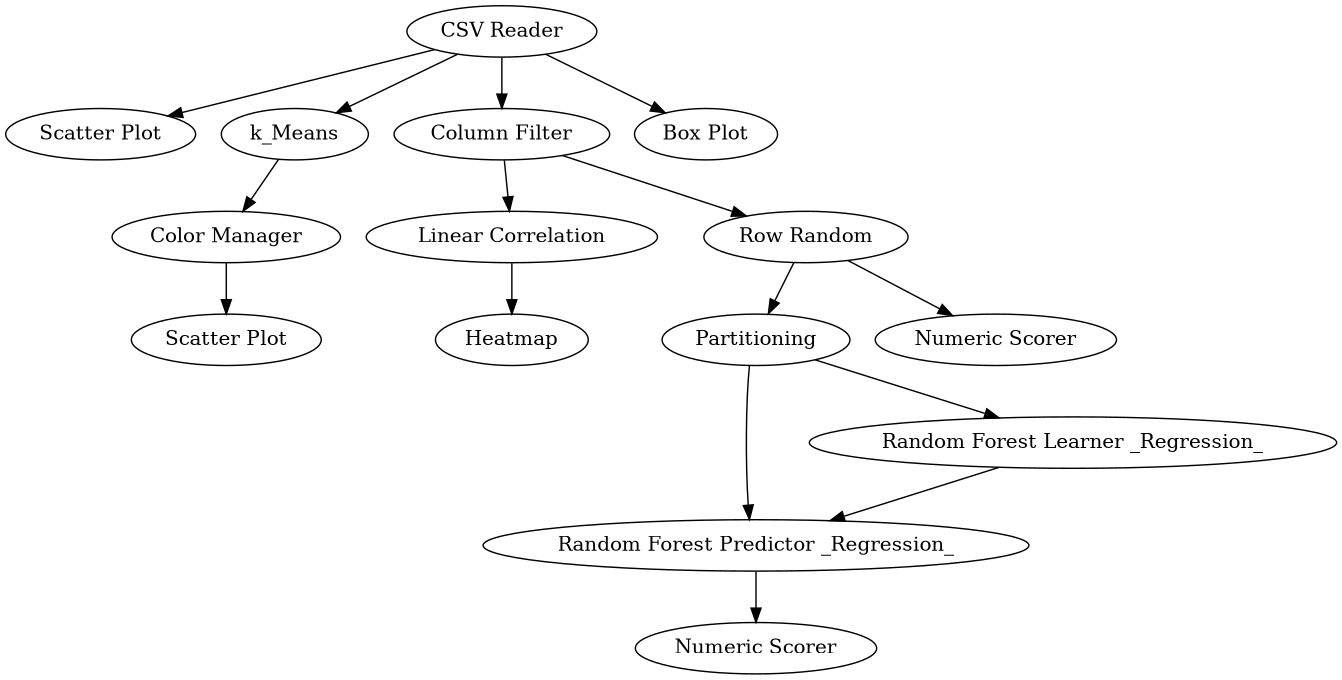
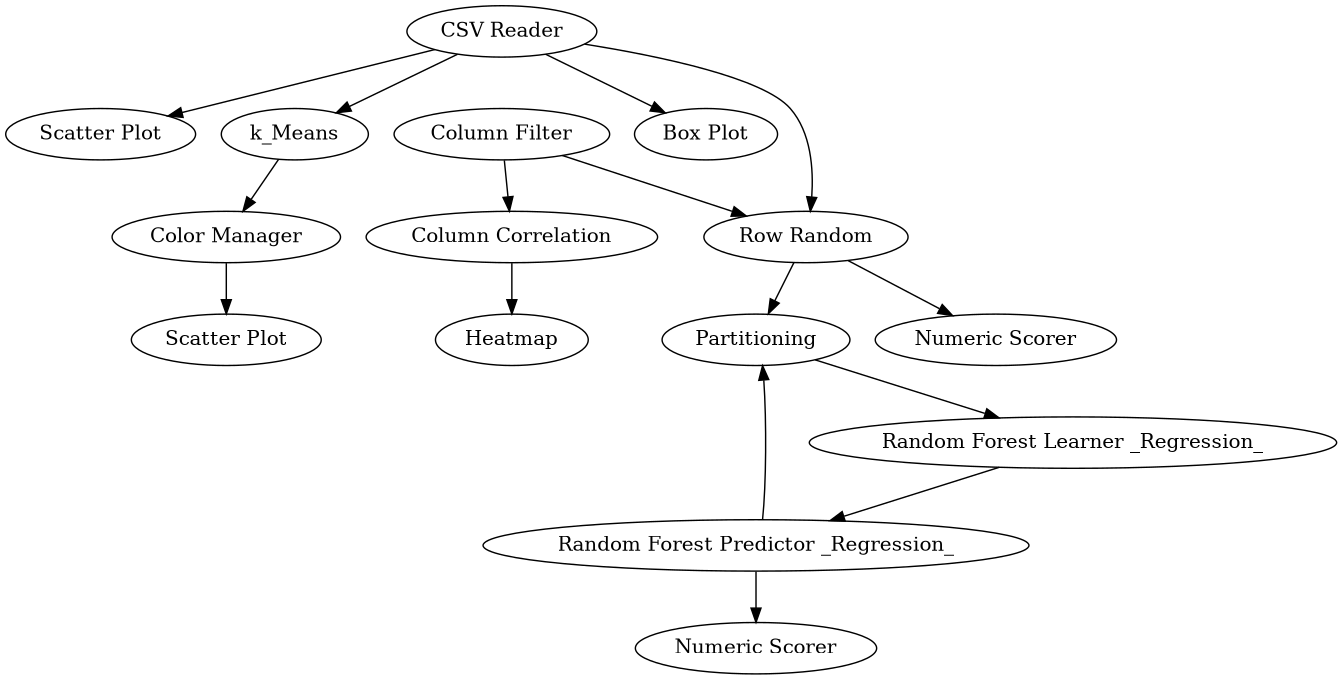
(502, 76) -> (736, 79)
(512, 237) -> (512, 237)
(746, 435) -> (766, 450)
